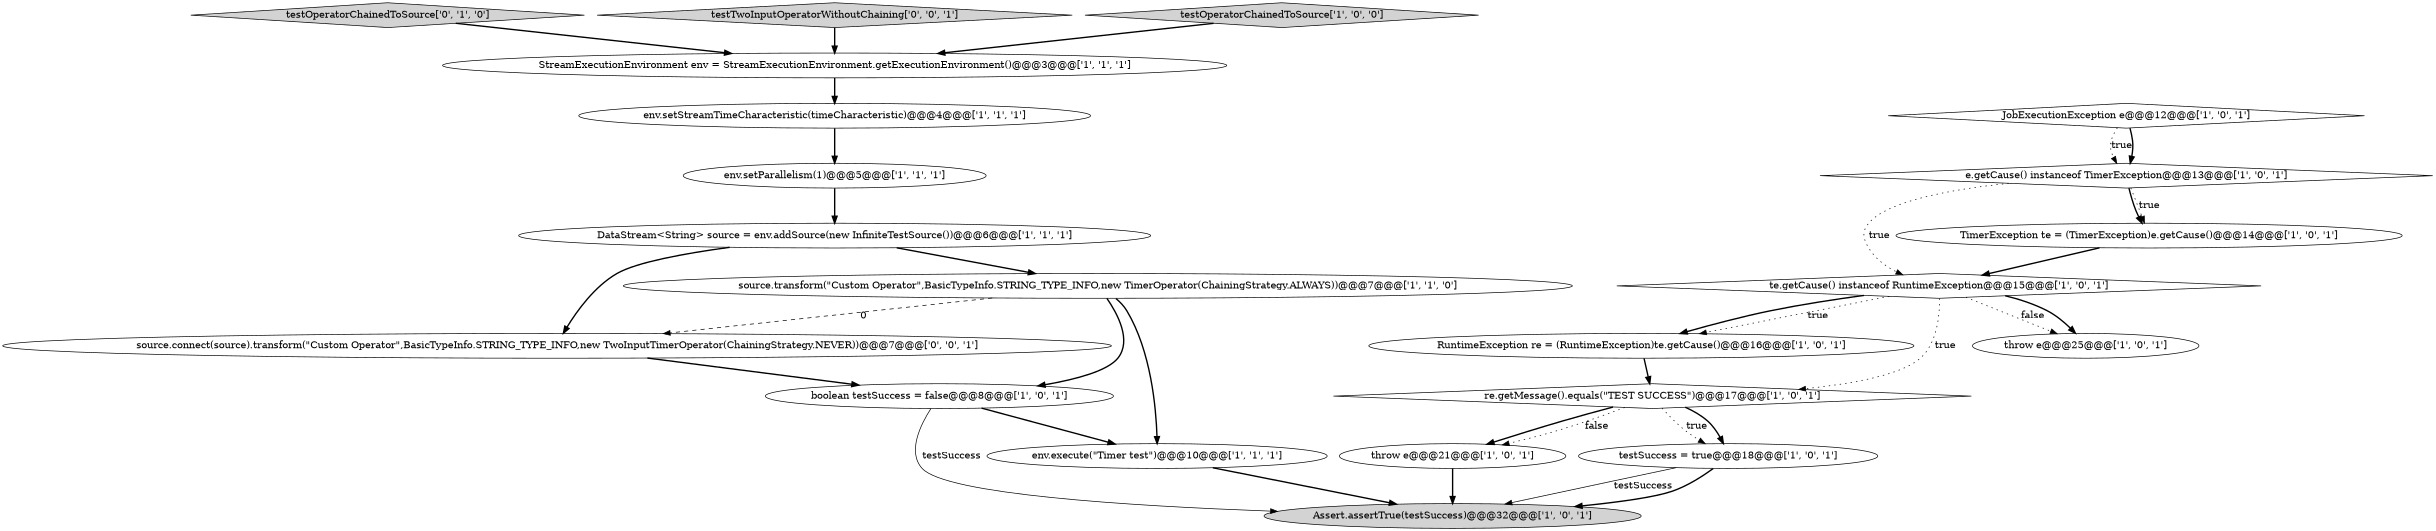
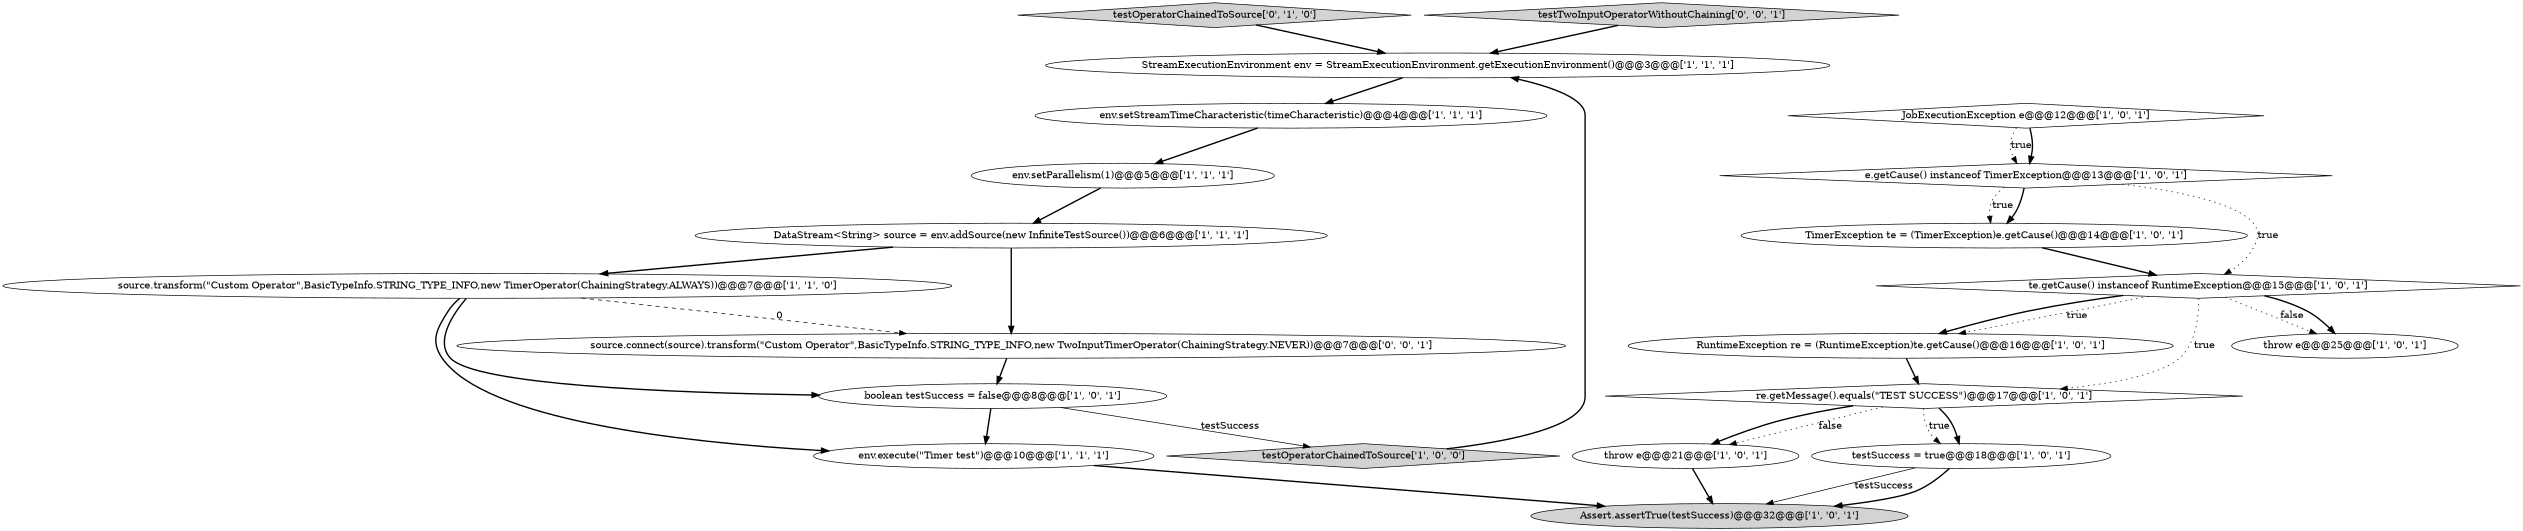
(1062, 498) -> (1182, 427)
